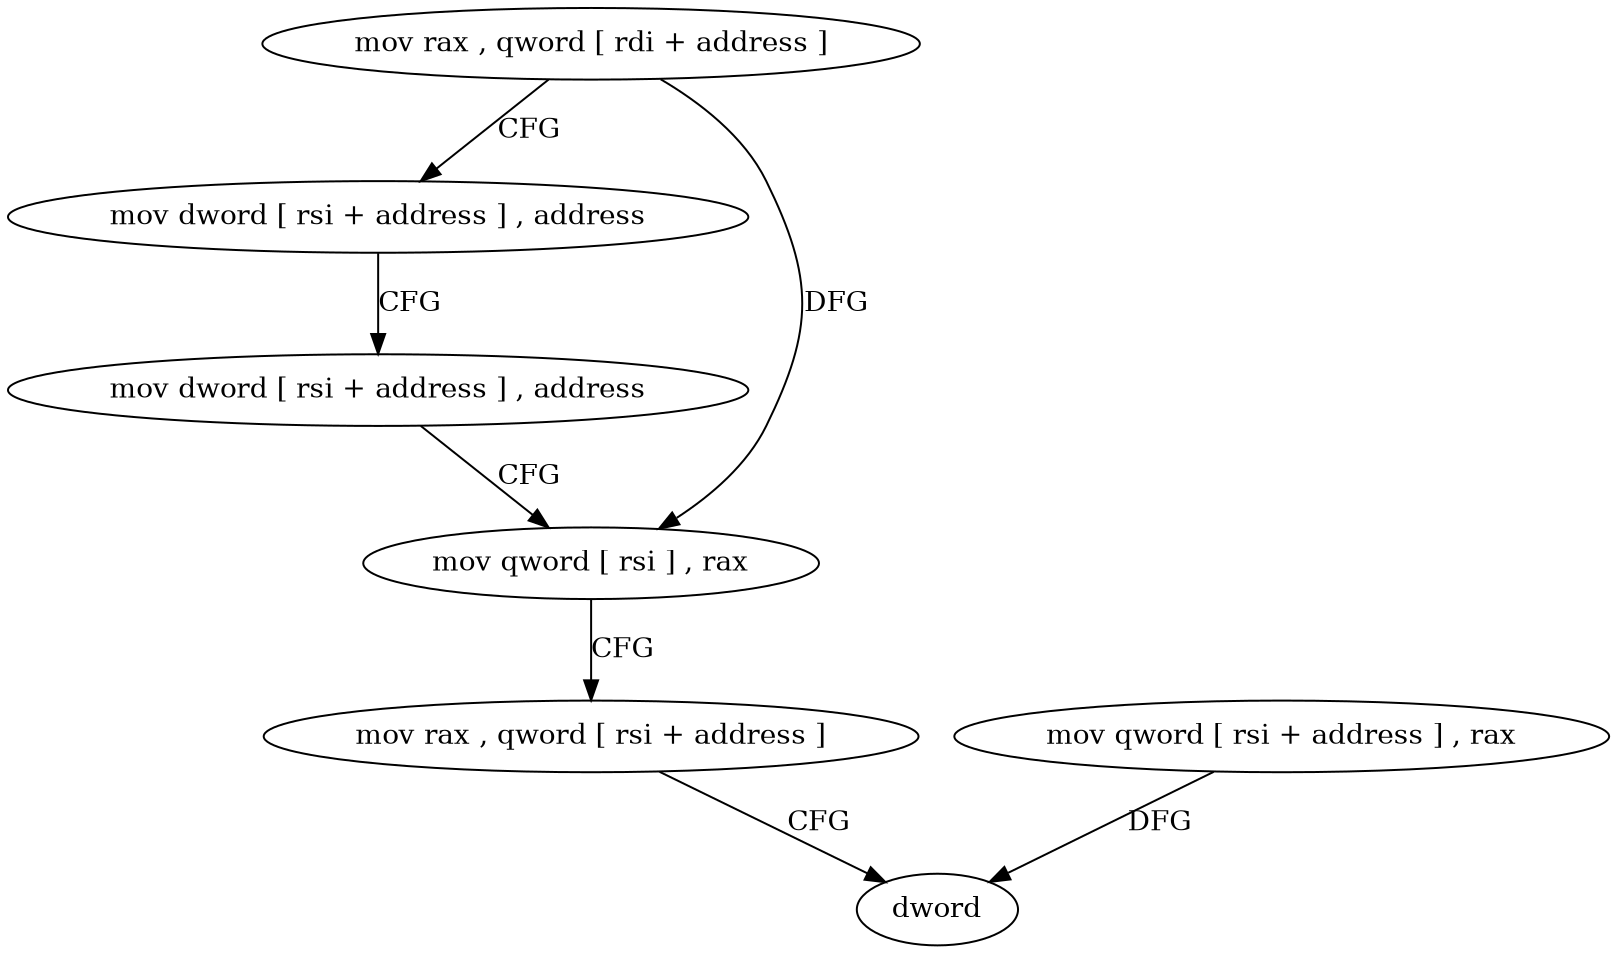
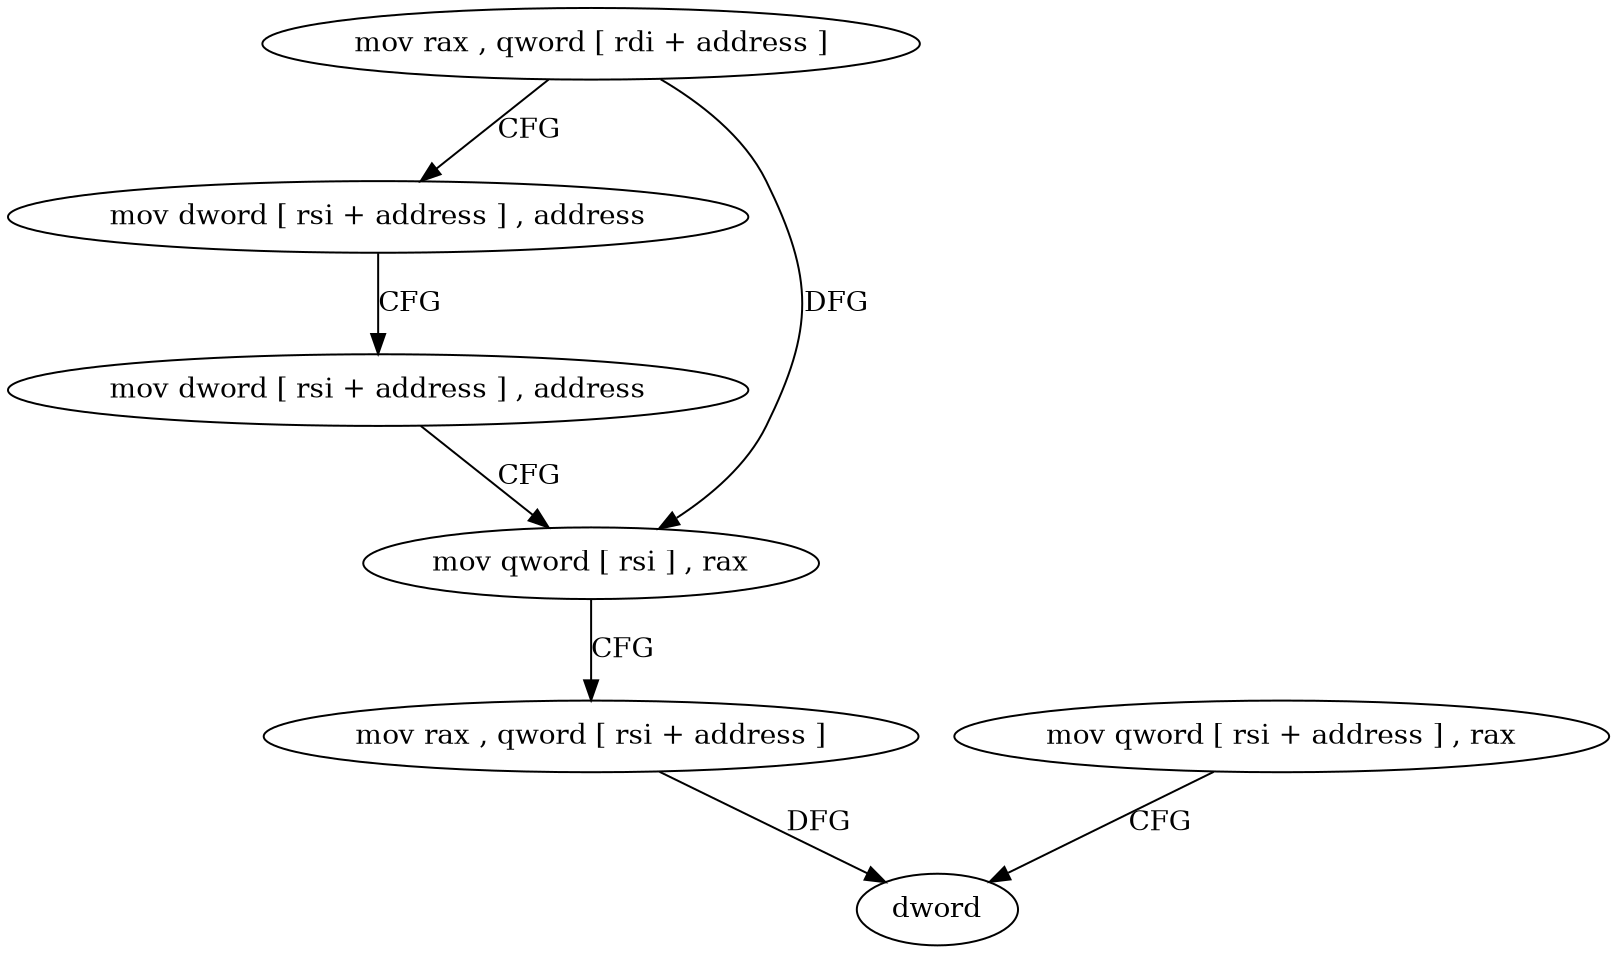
(819, 823) -> (819, 823)
(1160, 823) -> (1160, 823)
